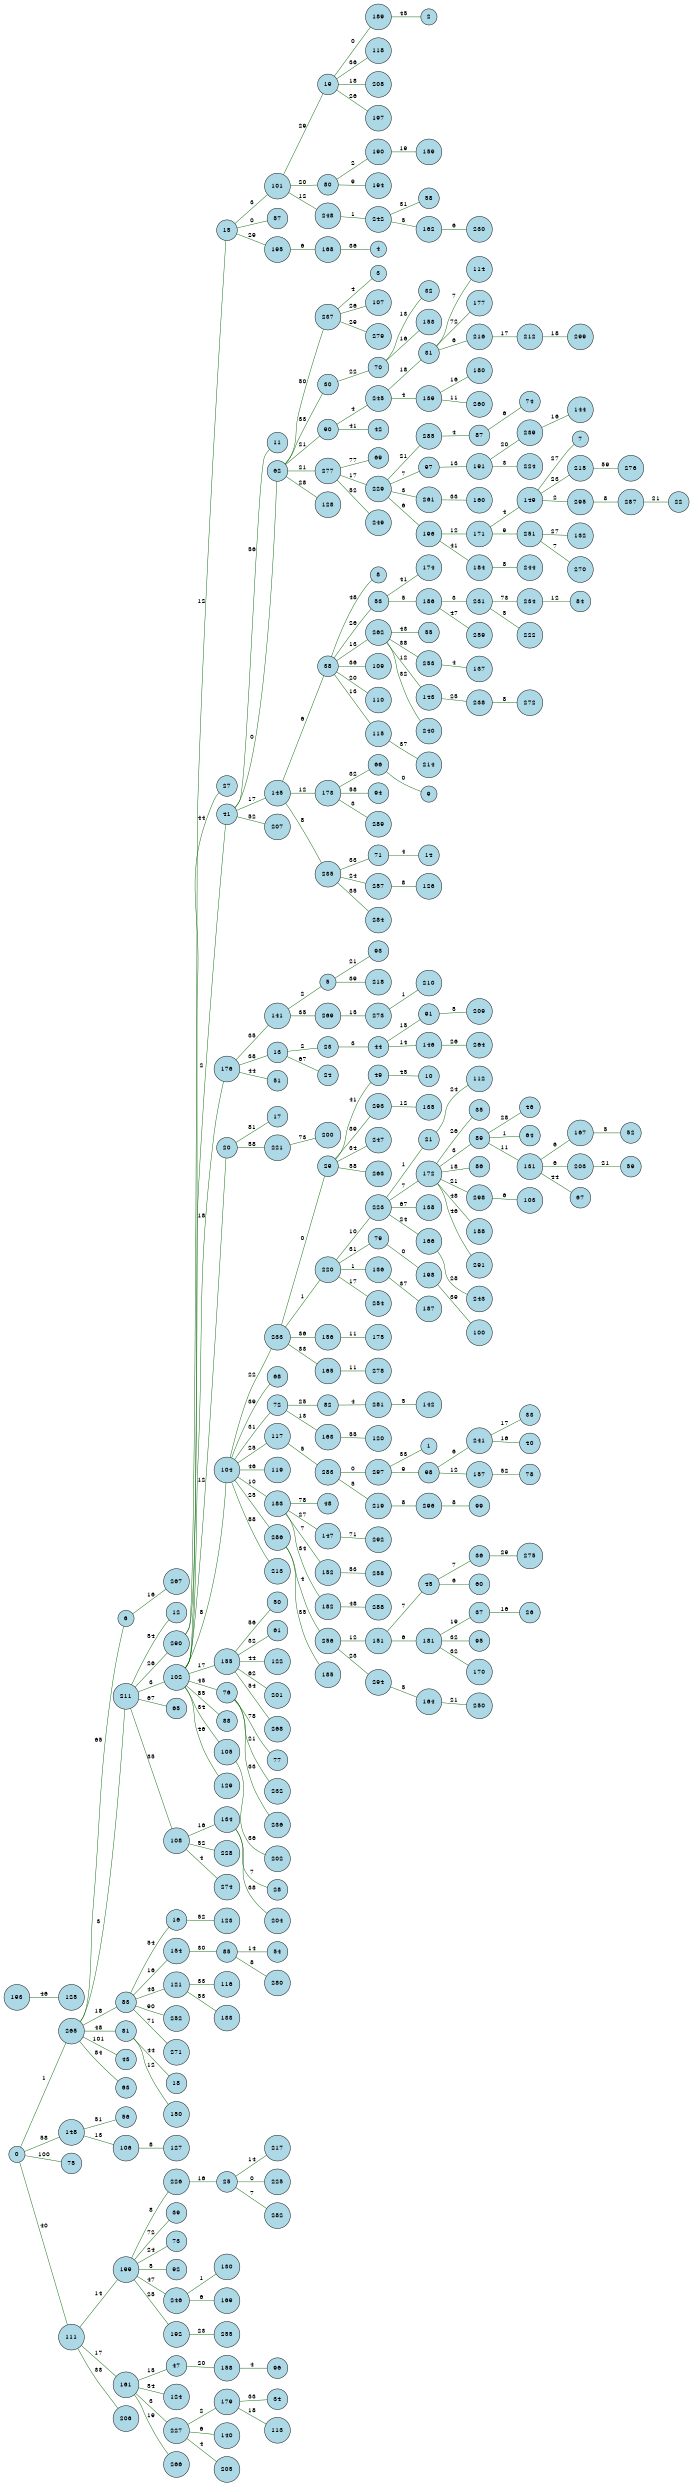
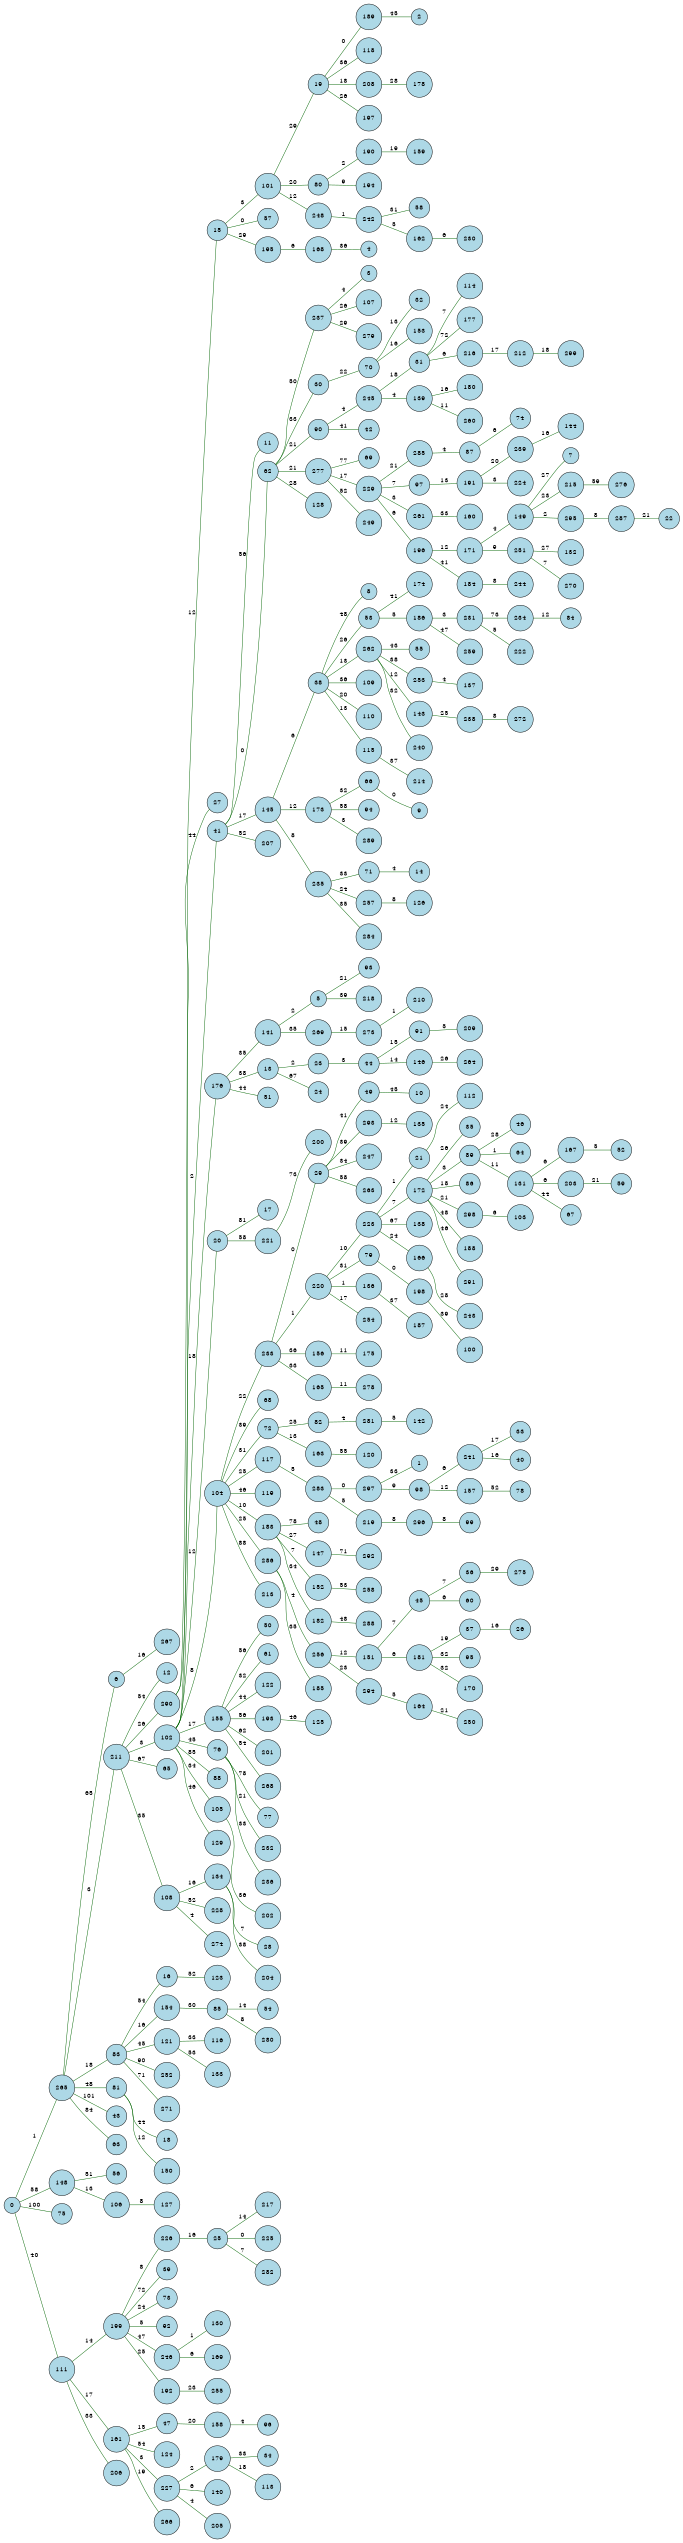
none -> (419, 84)
none -> (243, 1719)
